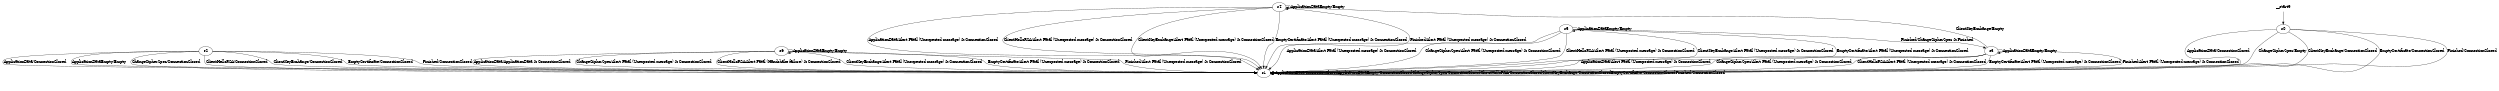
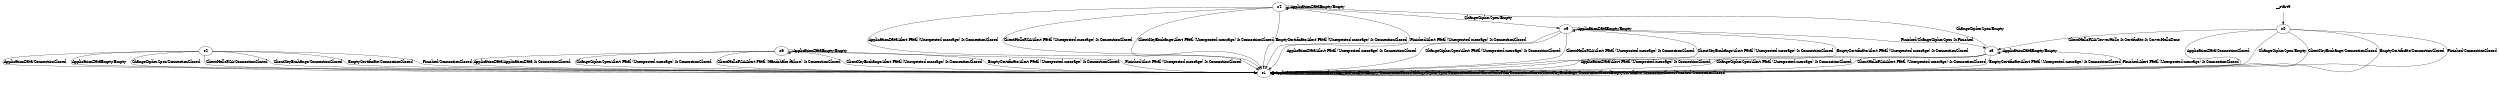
none -> (1422, 16)
(1980, 29) -> (1980, 29)
none -> (2138, 33)
